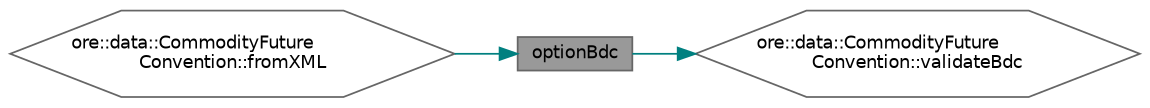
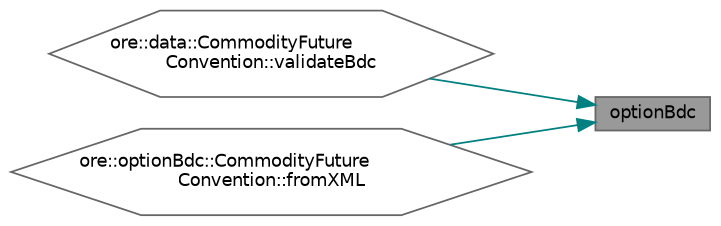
(232, 54) -> (271, 172)
(655, 54) -> (503, 90)
